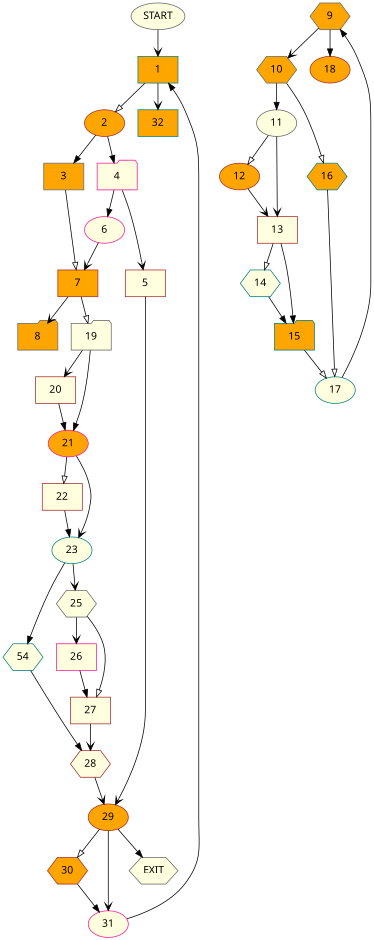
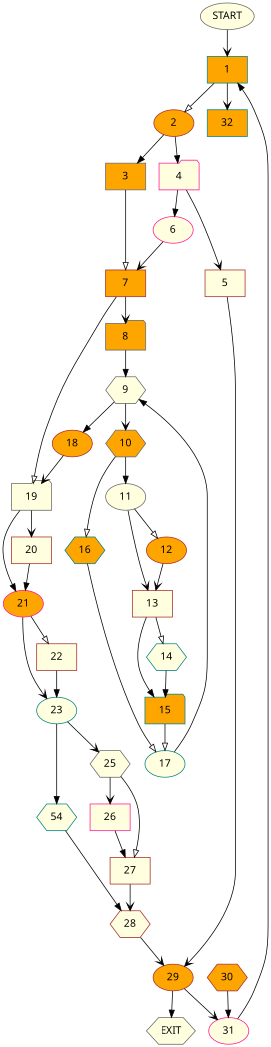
(330, 16) -> (126, 390)
none -> (126, 360)
none -> (55, 467)
(91, 840) -> none
